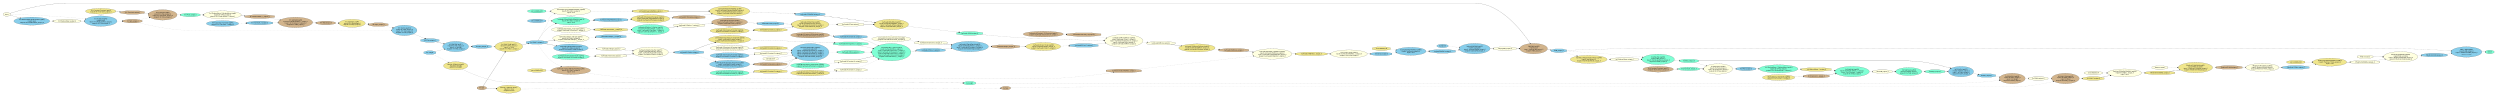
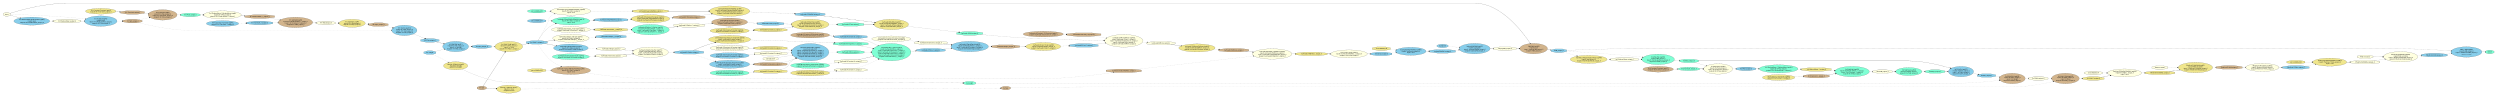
(326, 23) -> (326, 23)
(851, 24) -> (851, 24)
